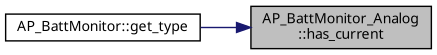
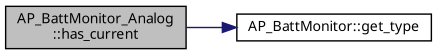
(219, 27) -> (204, 27)
